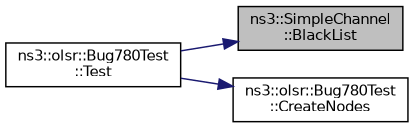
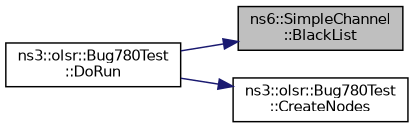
(321, 28) -> (321, 28)
(93, 65) -> (93, 65)
